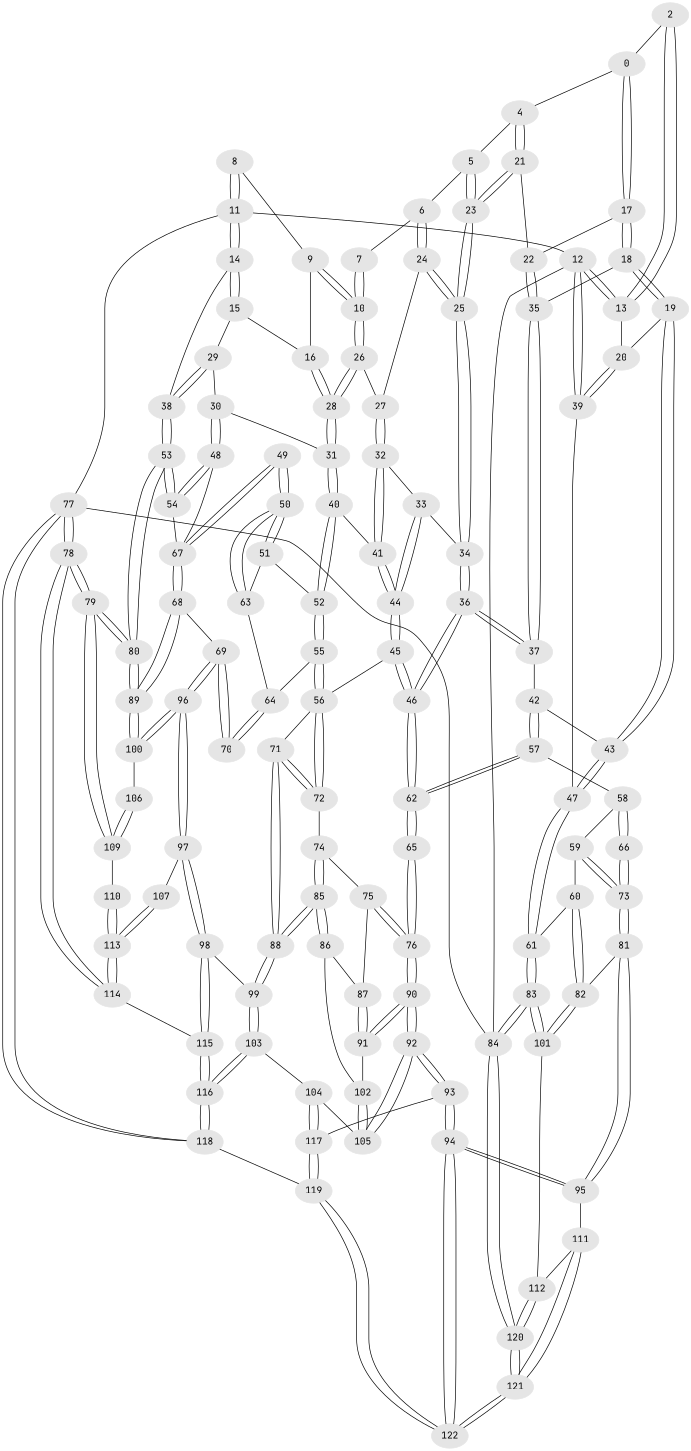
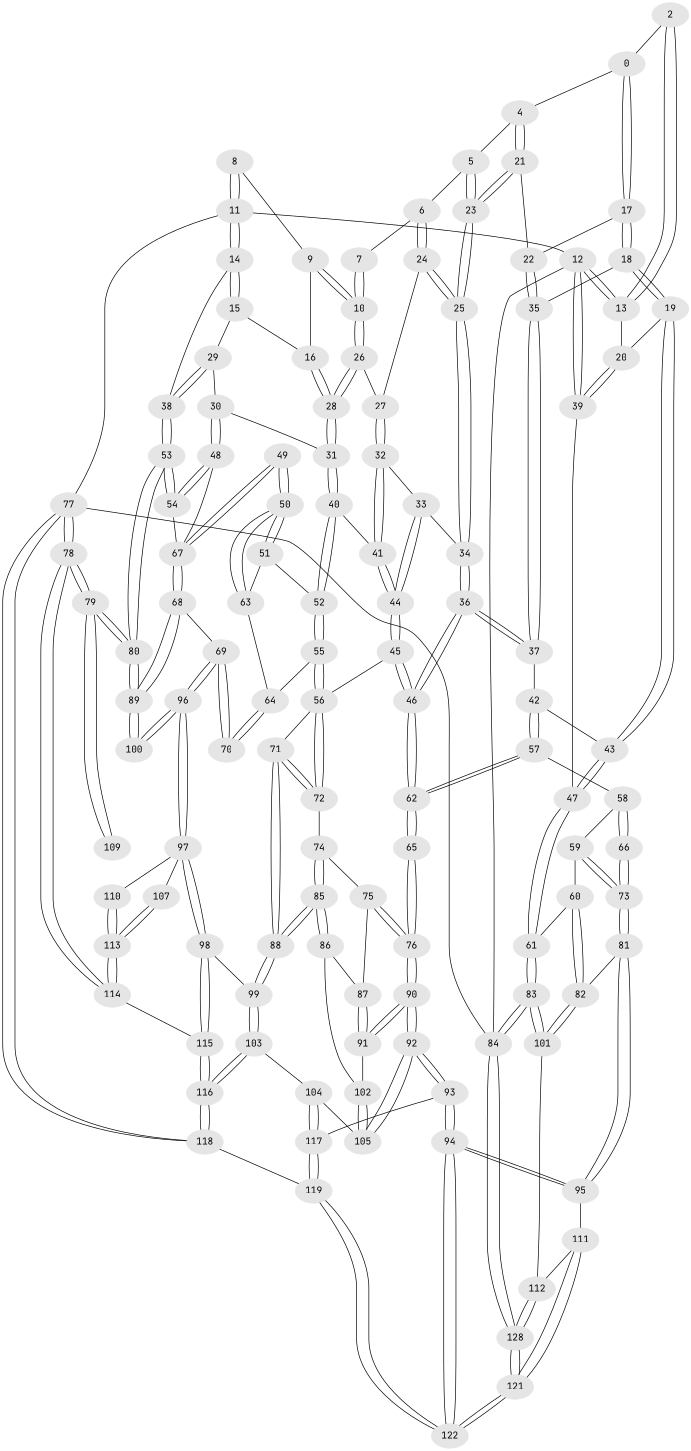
(134, 799) -> none
(112, 873) -> (148, 873)
(515, 1338) -> (515, 1338)
